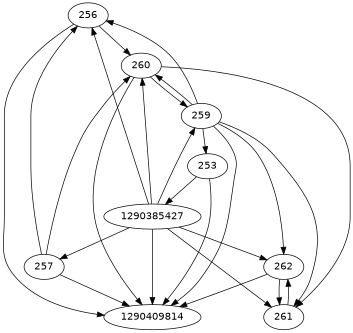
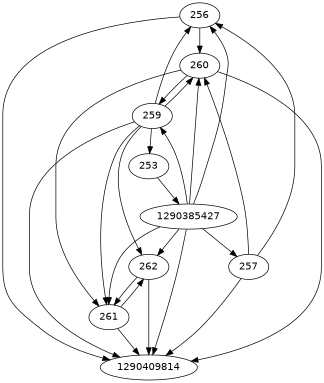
(202, 244) -> (126, 339)
